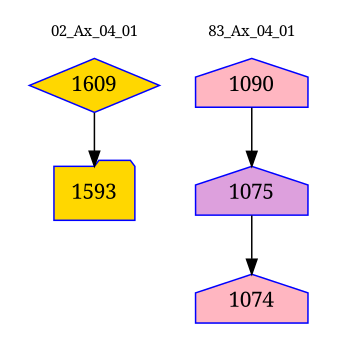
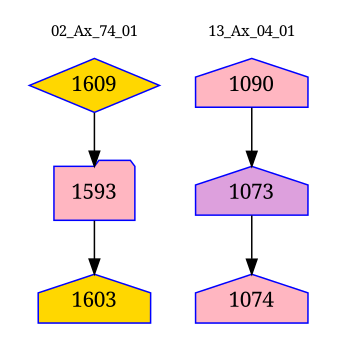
(94, 32) -> (94, 32)
(252, 32) -> (252, 32)
(94, 193) -> (94, 193)
(252, 193) -> (252, 193)
none -> (94, 301)
